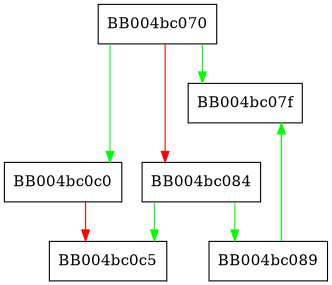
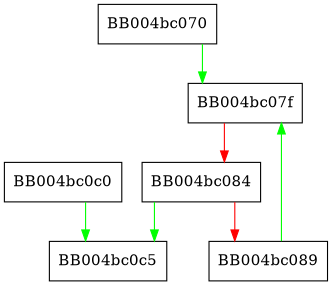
(110, 98) -> none
(165, 98) -> (224, 137)
(86, 216) -> (86, 216)
(235, 216) -> (235, 216)
